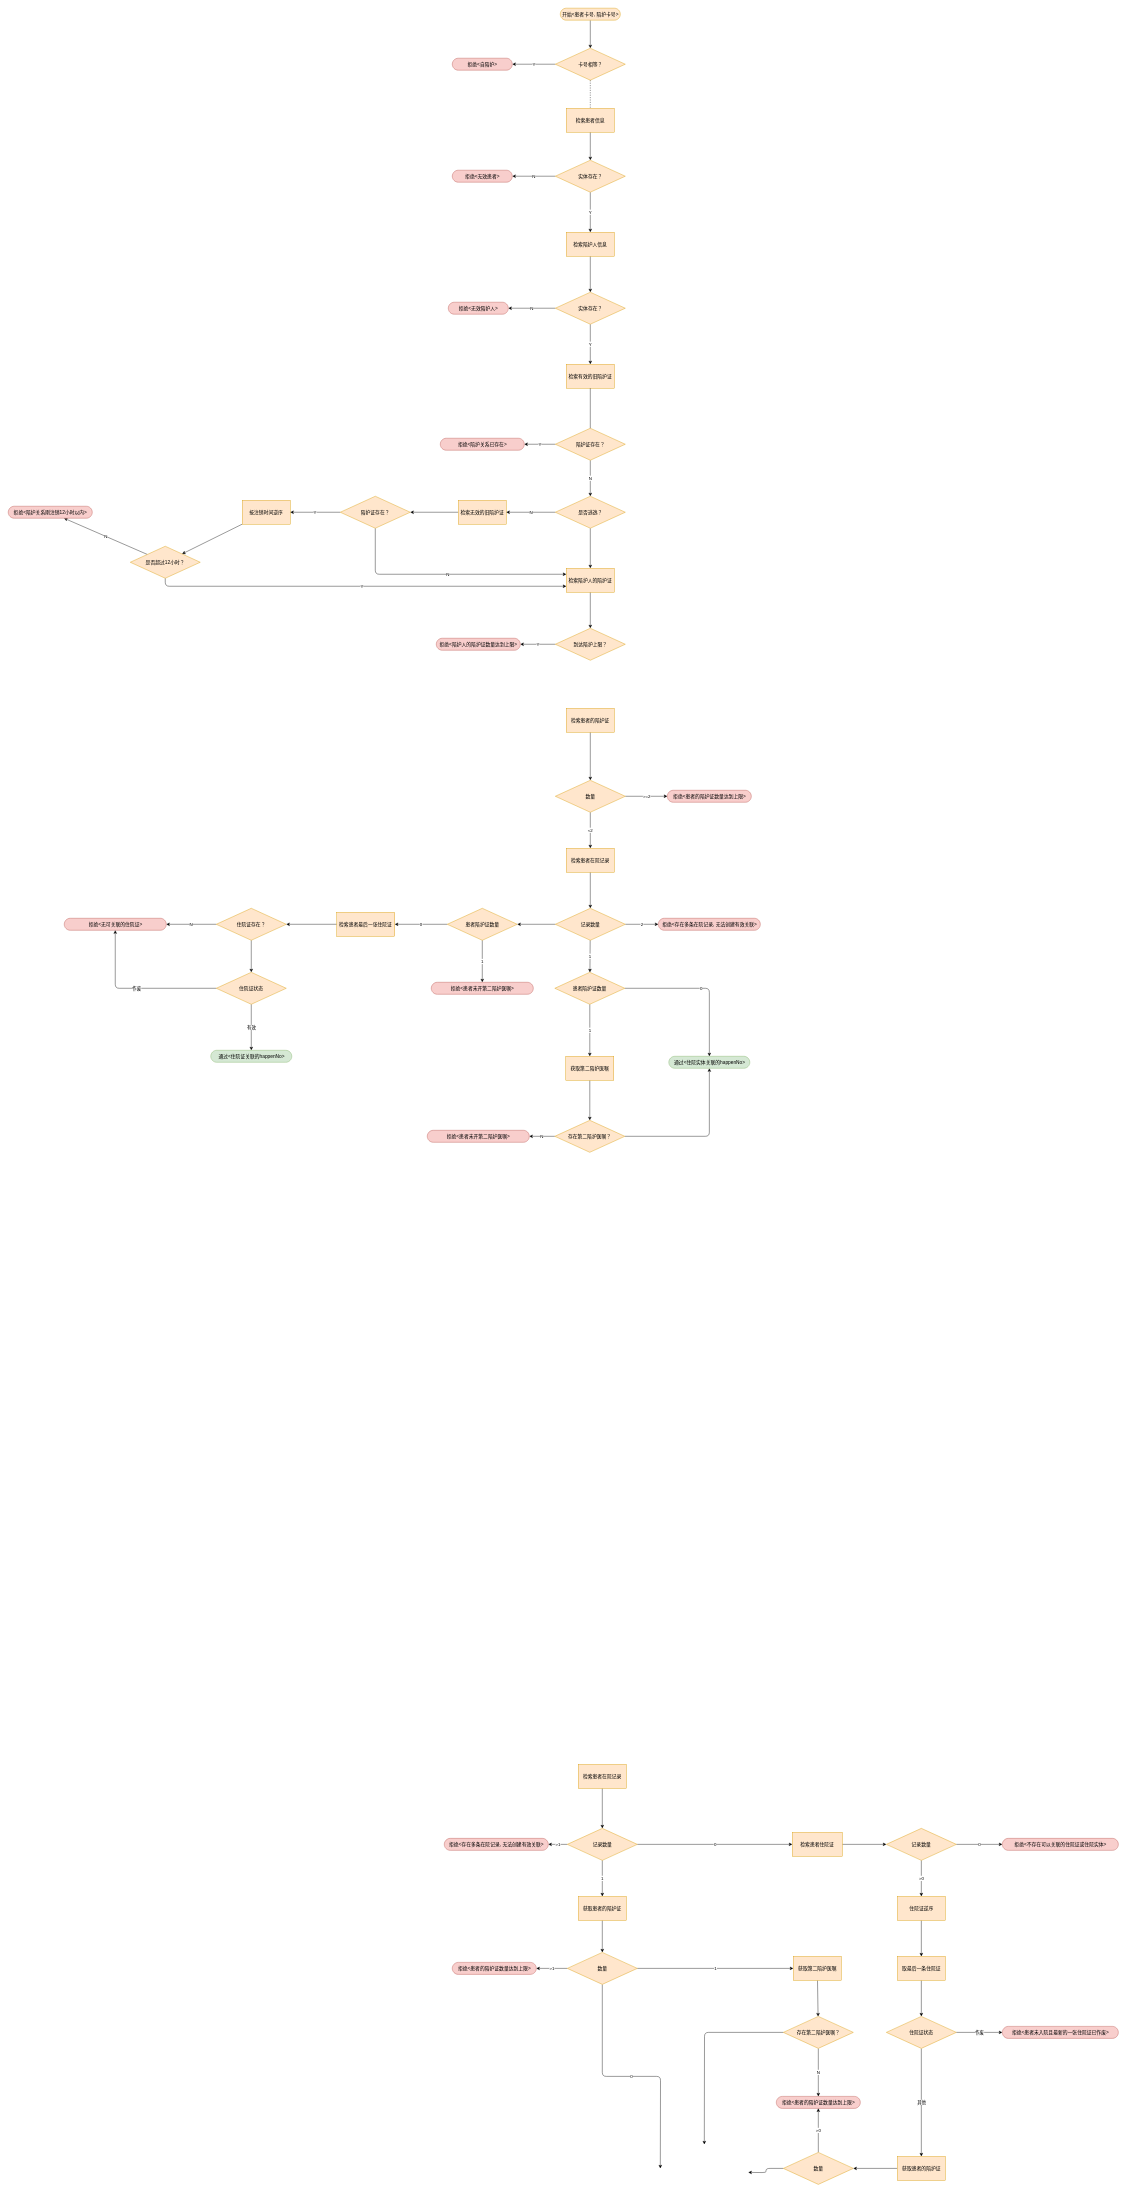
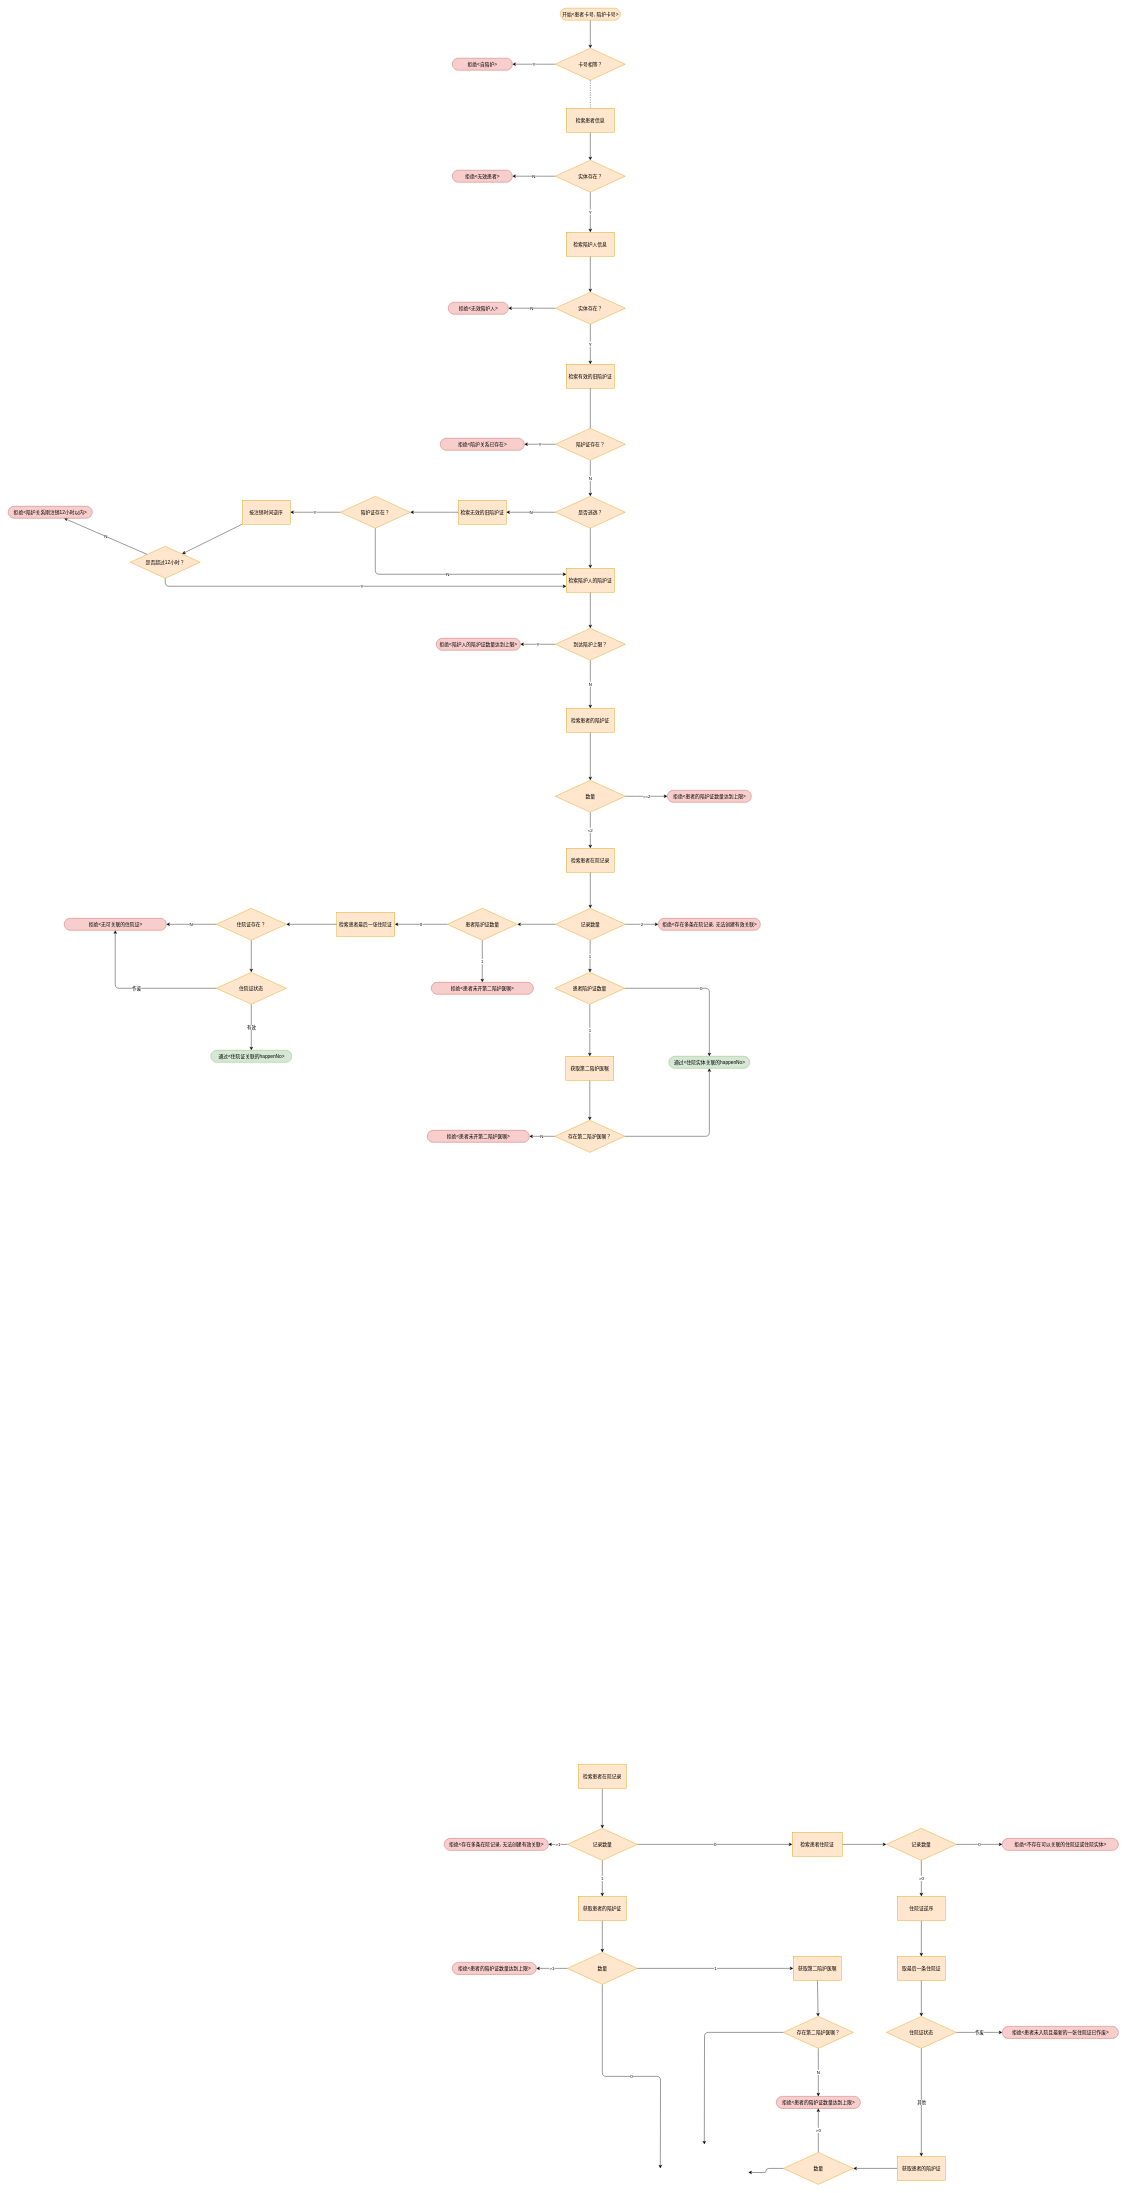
none -> (590, 684)
